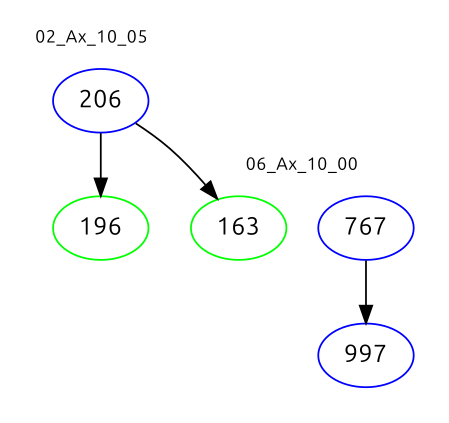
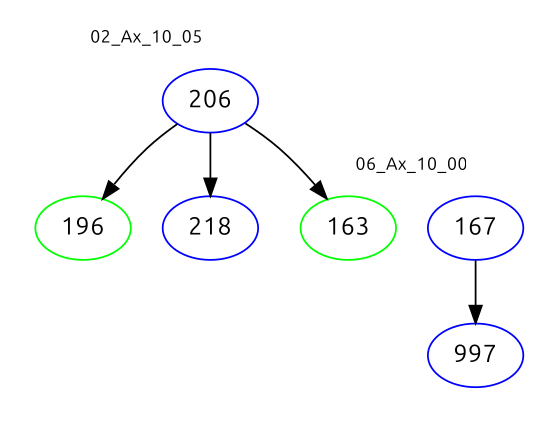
none -> (210, 228)
(366, 228) -> (476, 228)
